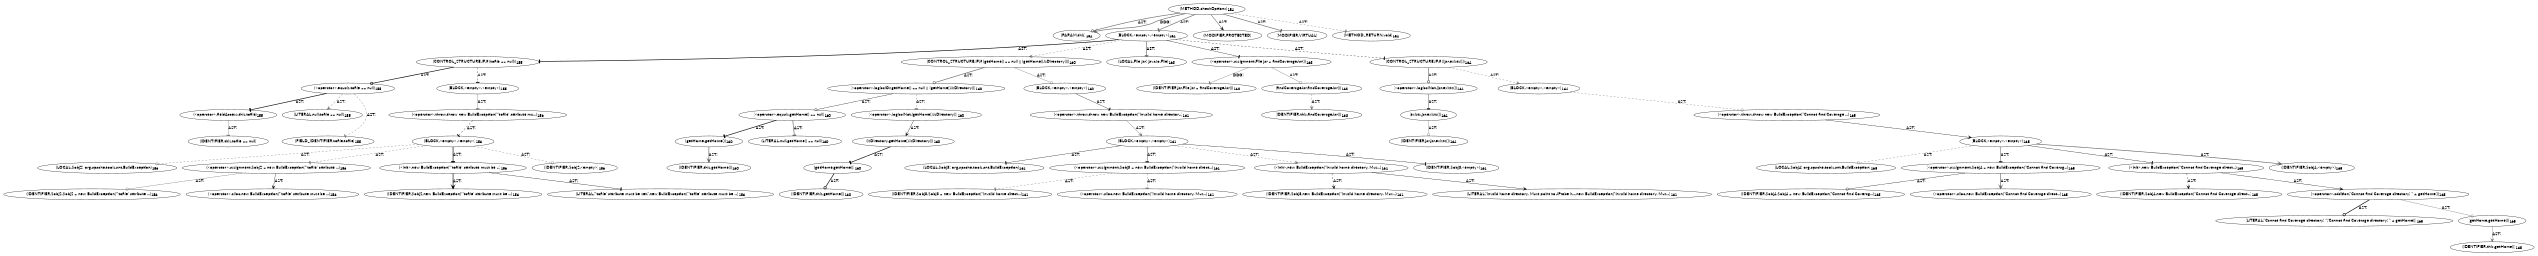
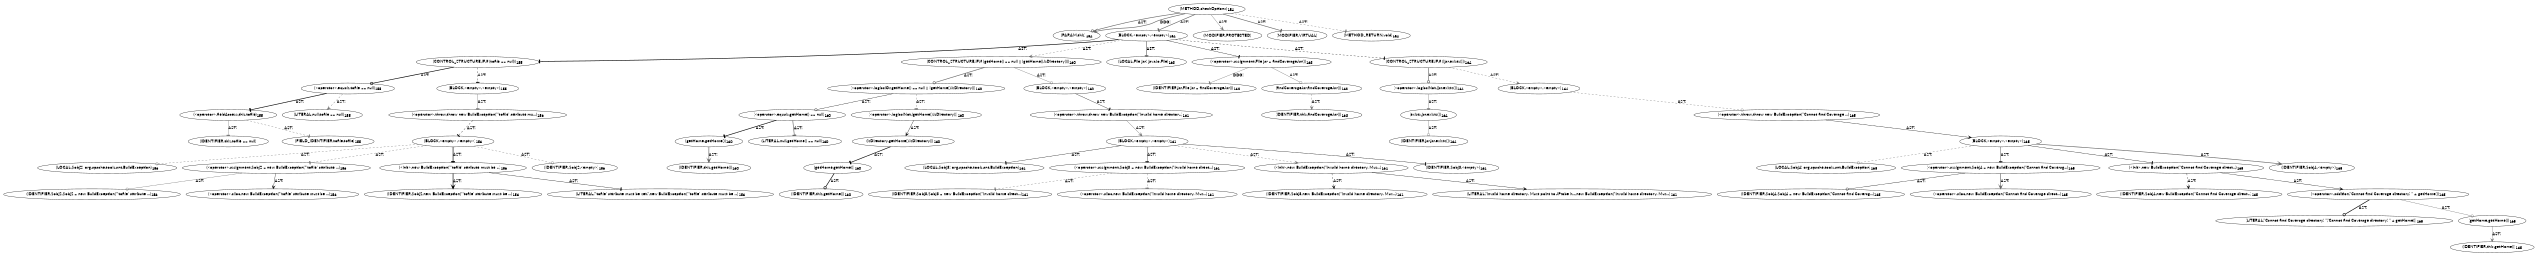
(1216, 21) -> (1216, 21)
(1429, 101) -> (1429, 101)
(366, 118) -> (277, 128)
